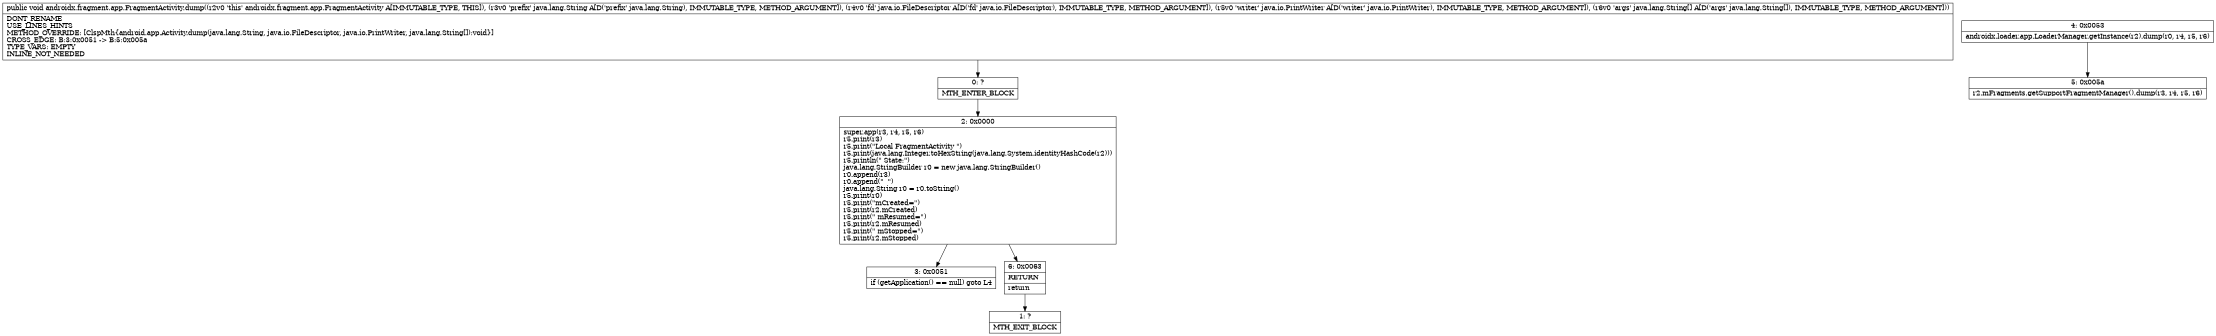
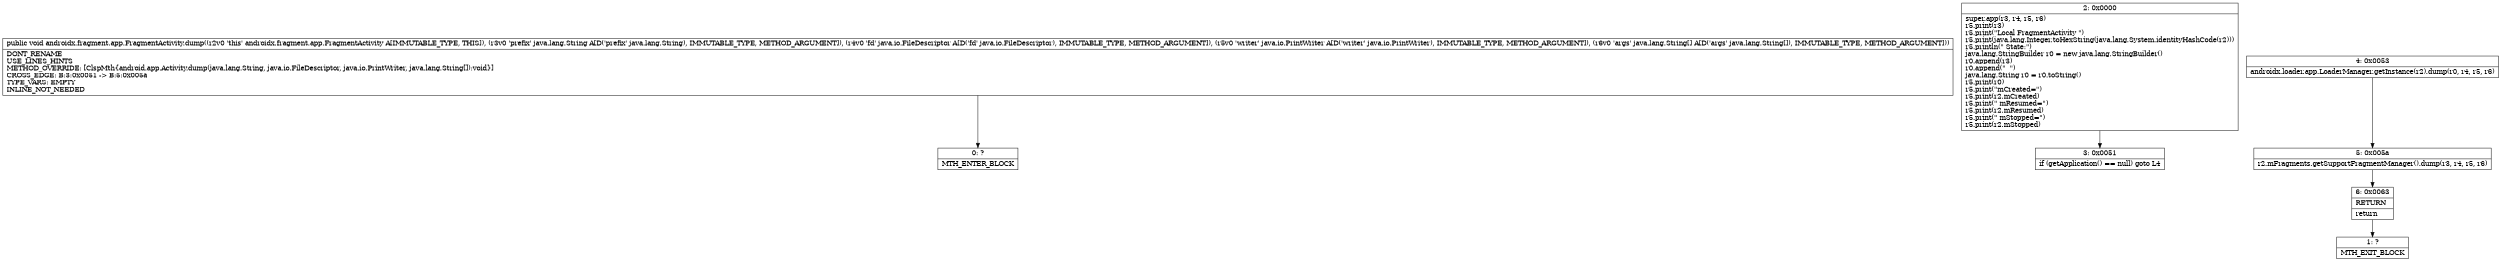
(978, 105) -> none
(1012, 251) -> (2373, 176)
